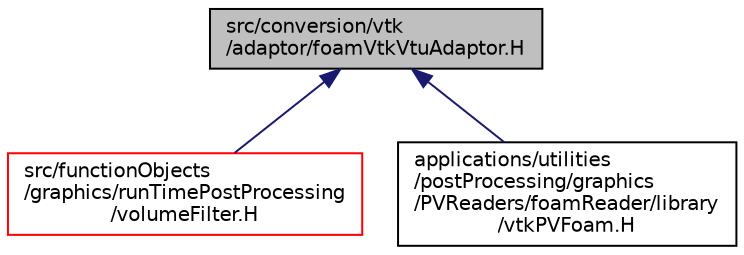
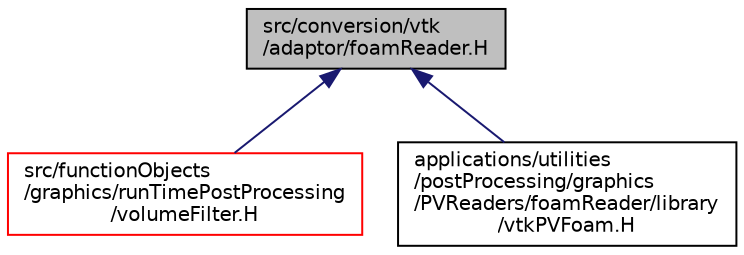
(376, 39) -> (376, 39)
